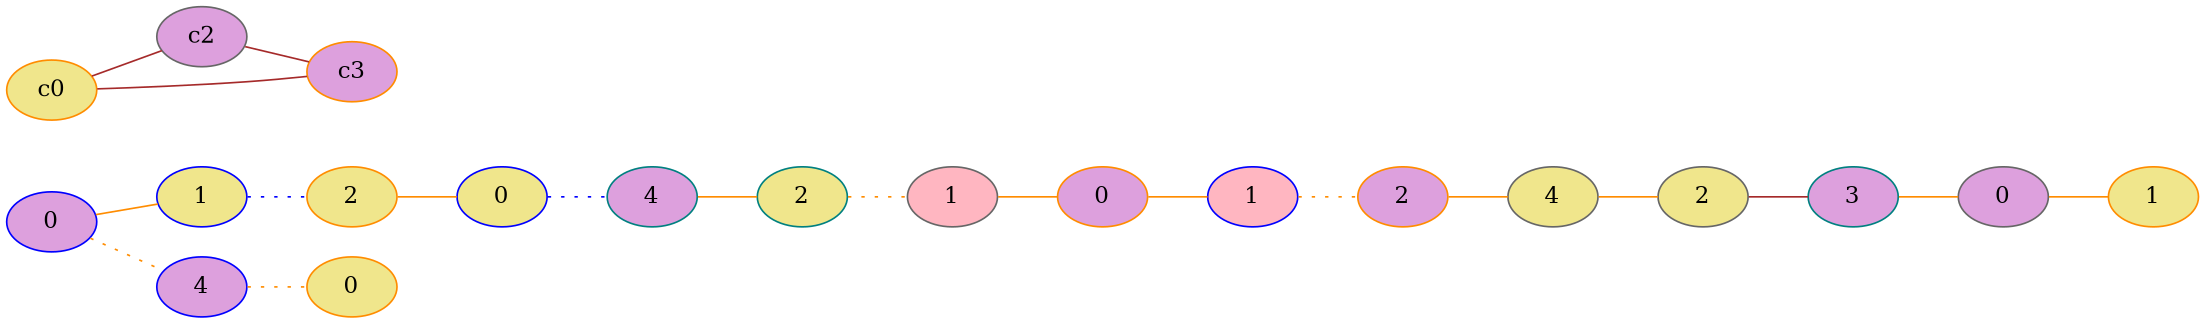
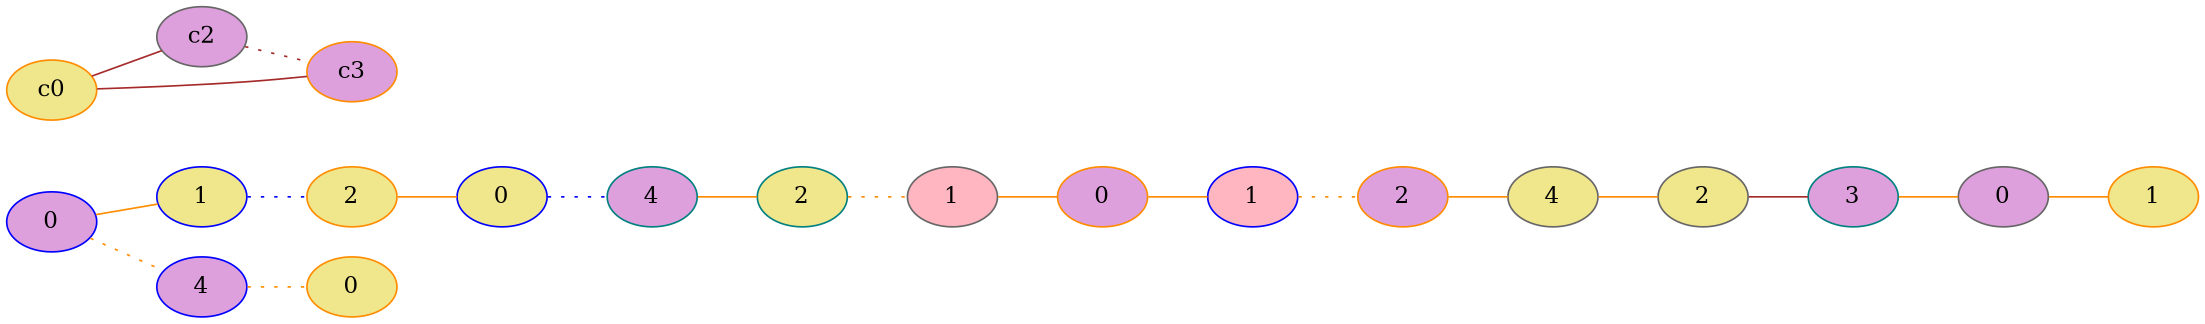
(277, 54) -> (277, 54)
